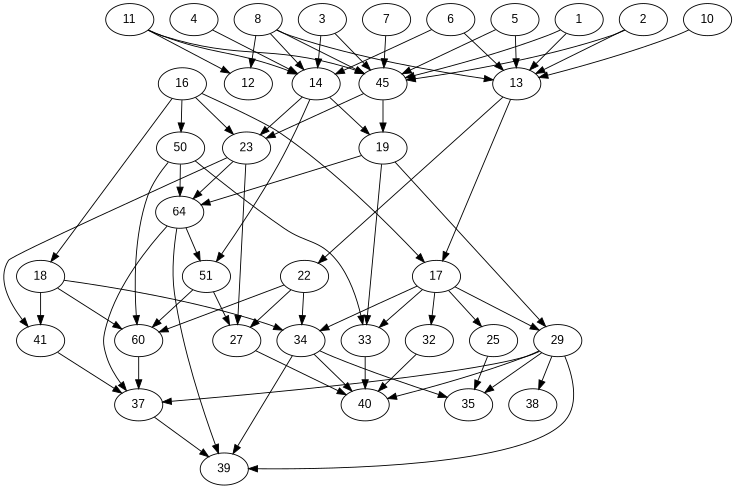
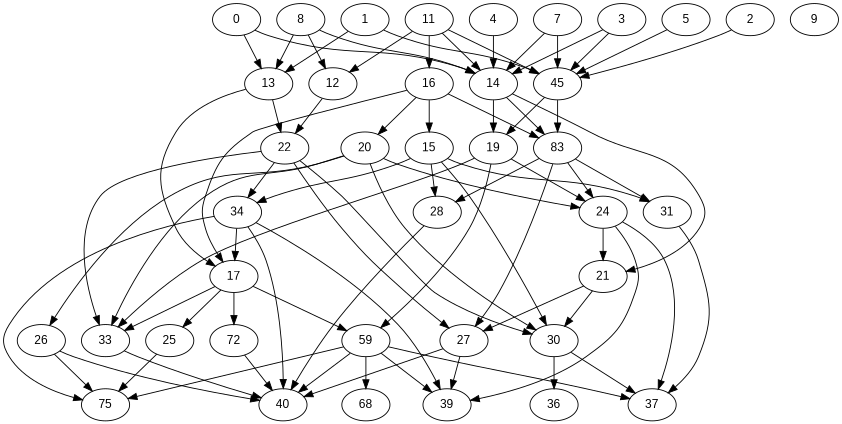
(451, 20) -> (237, 20)
(708, 20) -> none
none -> (814, 20)
none -> (529, 49)
(584, 50) -> none
none -> (429, 51)
(516, 52) -> none
(324, 54) -> none
none -> (315, 108)
(181, 148) -> (365, 148)
(247, 148) -> (558, 148)
none -> (118, 184)
(180, 212) -> (603, 212)
none -> (437, 212)
(41, 276) -> (429, 148)
(206, 276) -> (603, 276)
(375, 305) -> (236, 238)
(41, 341) -> (667, 212)
none -> (41, 341)
(139, 341) -> (554, 341)
(429, 341) -> (234, 341)
(558, 341) -> (366, 341)
(469, 405) -> (106, 405)
(533, 405) -> (366, 405)
none -> (554, 405)
(178, 434) -> (457, 368)
